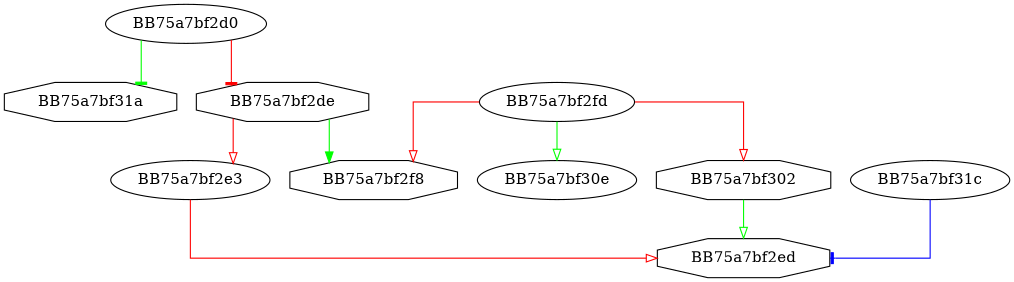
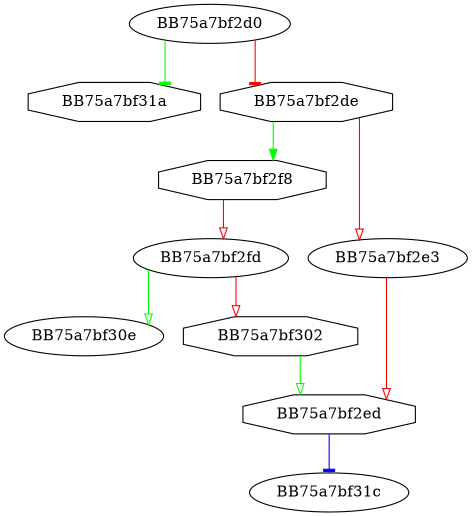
(422, 102) -> (223, 214)
(912, 258) -> (329, 451)
